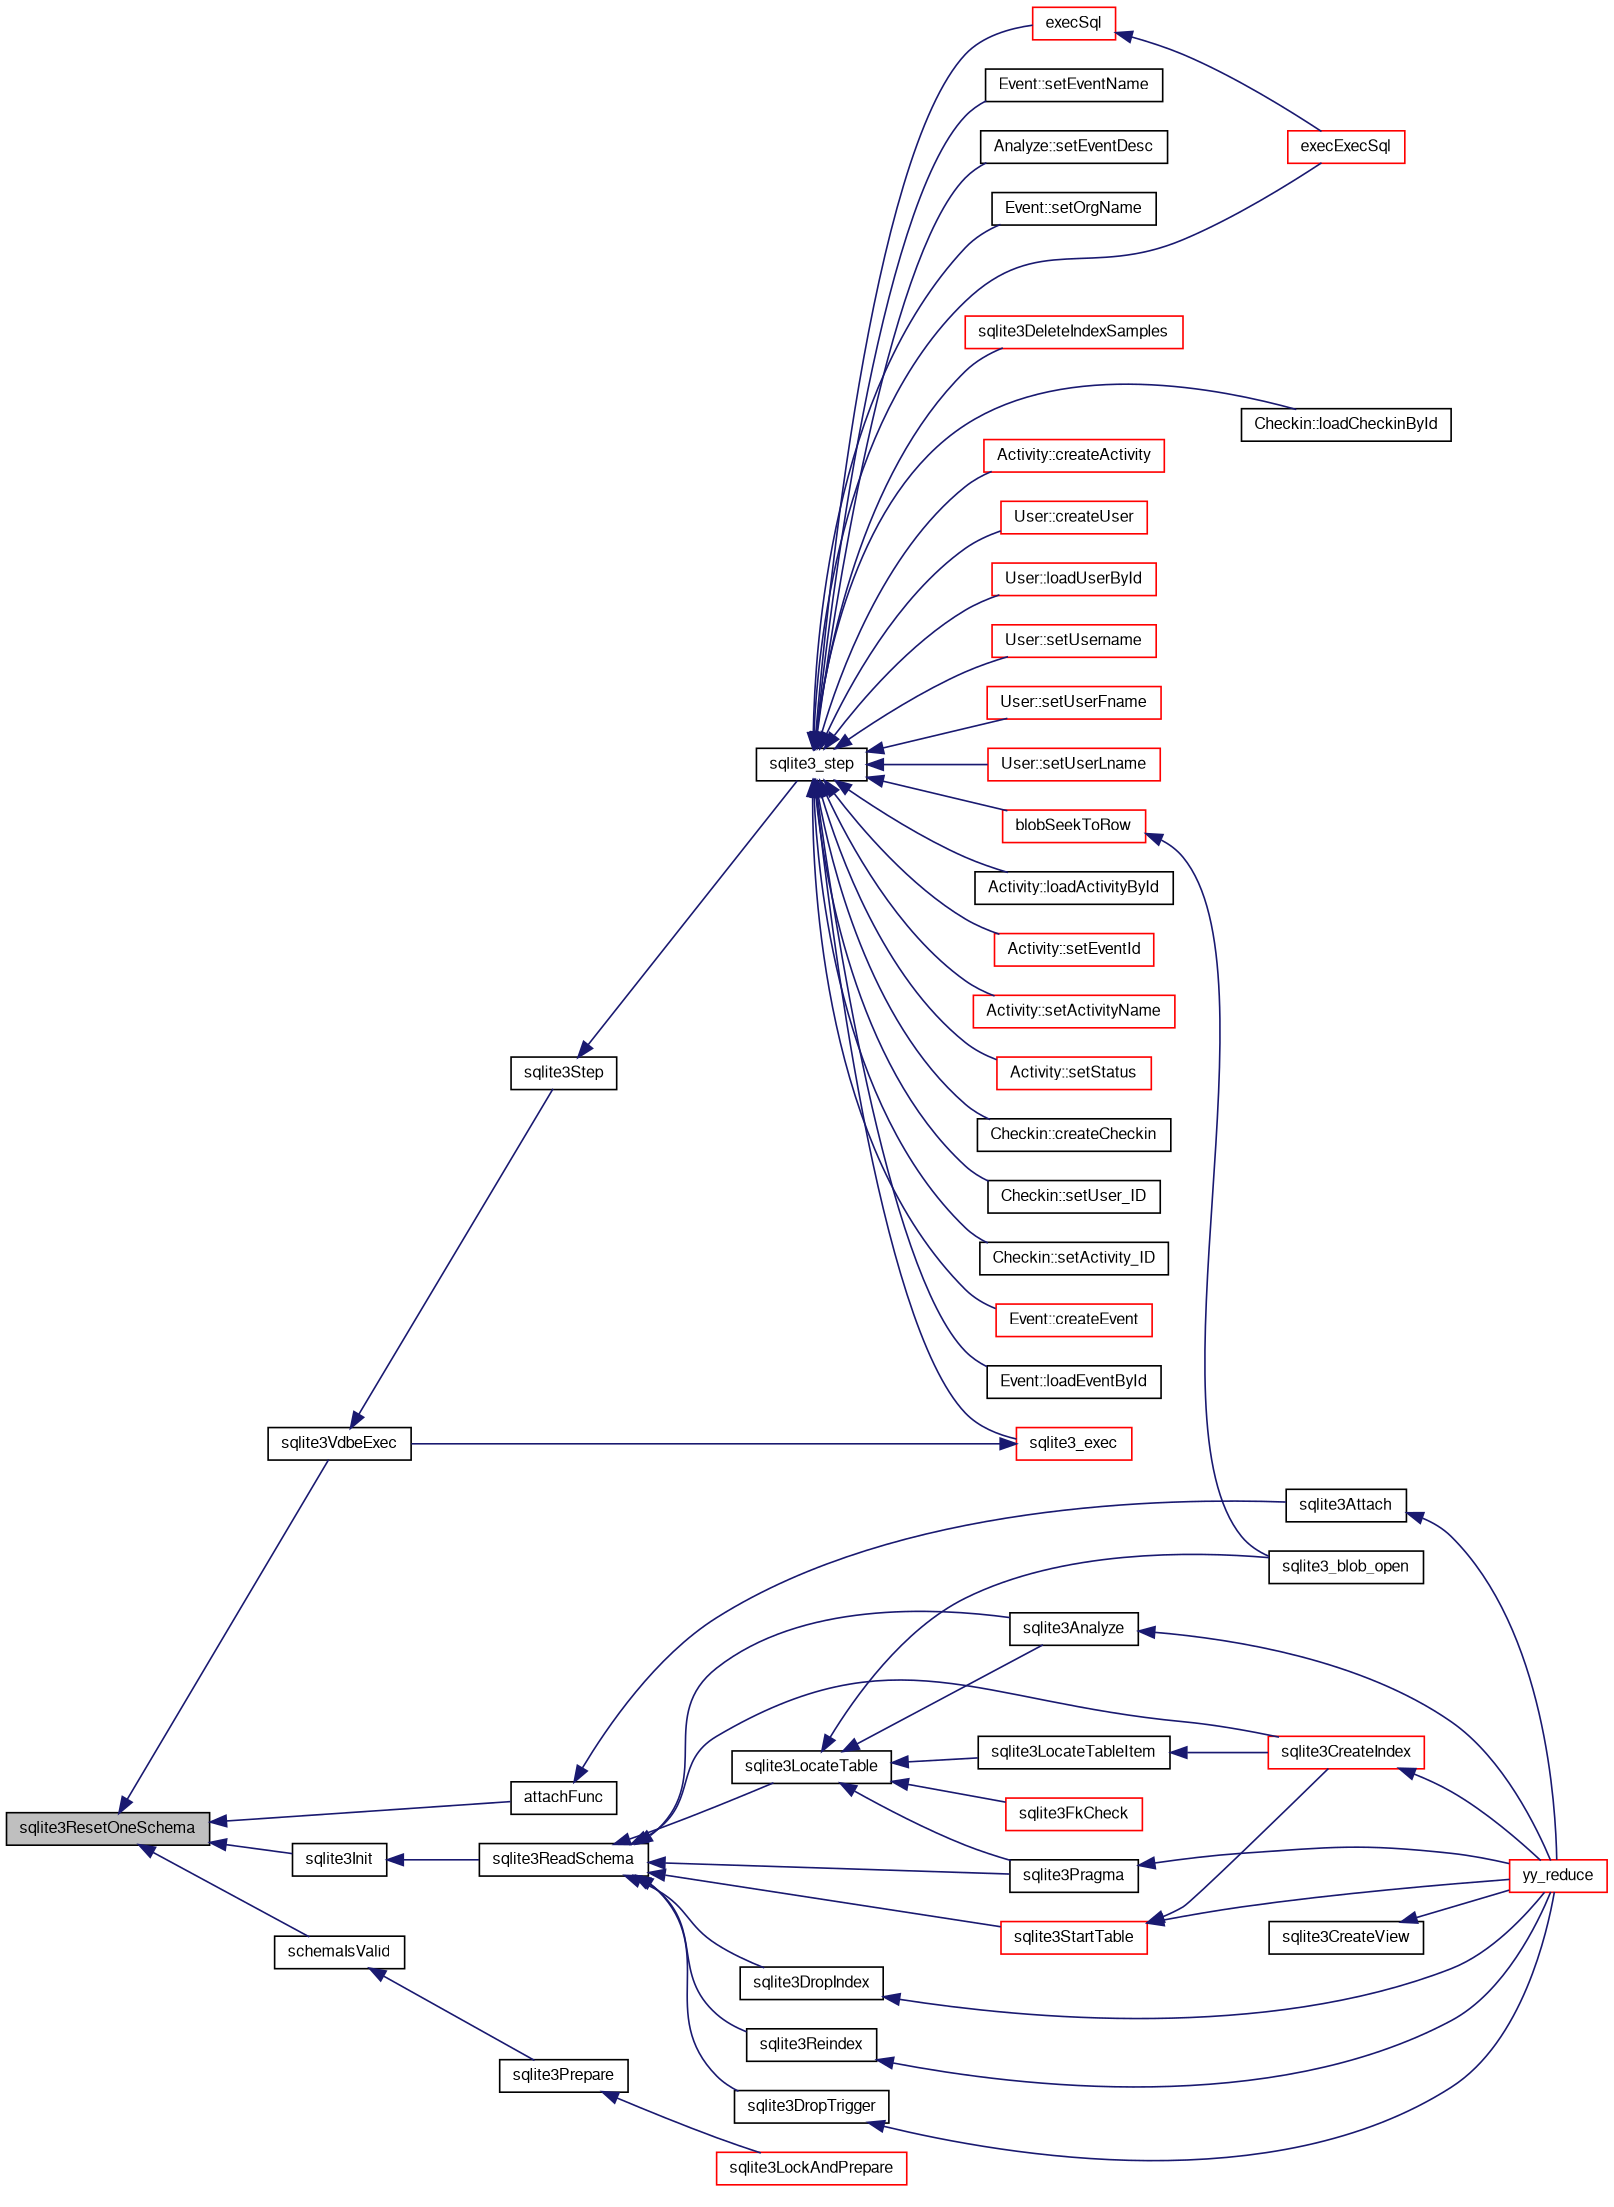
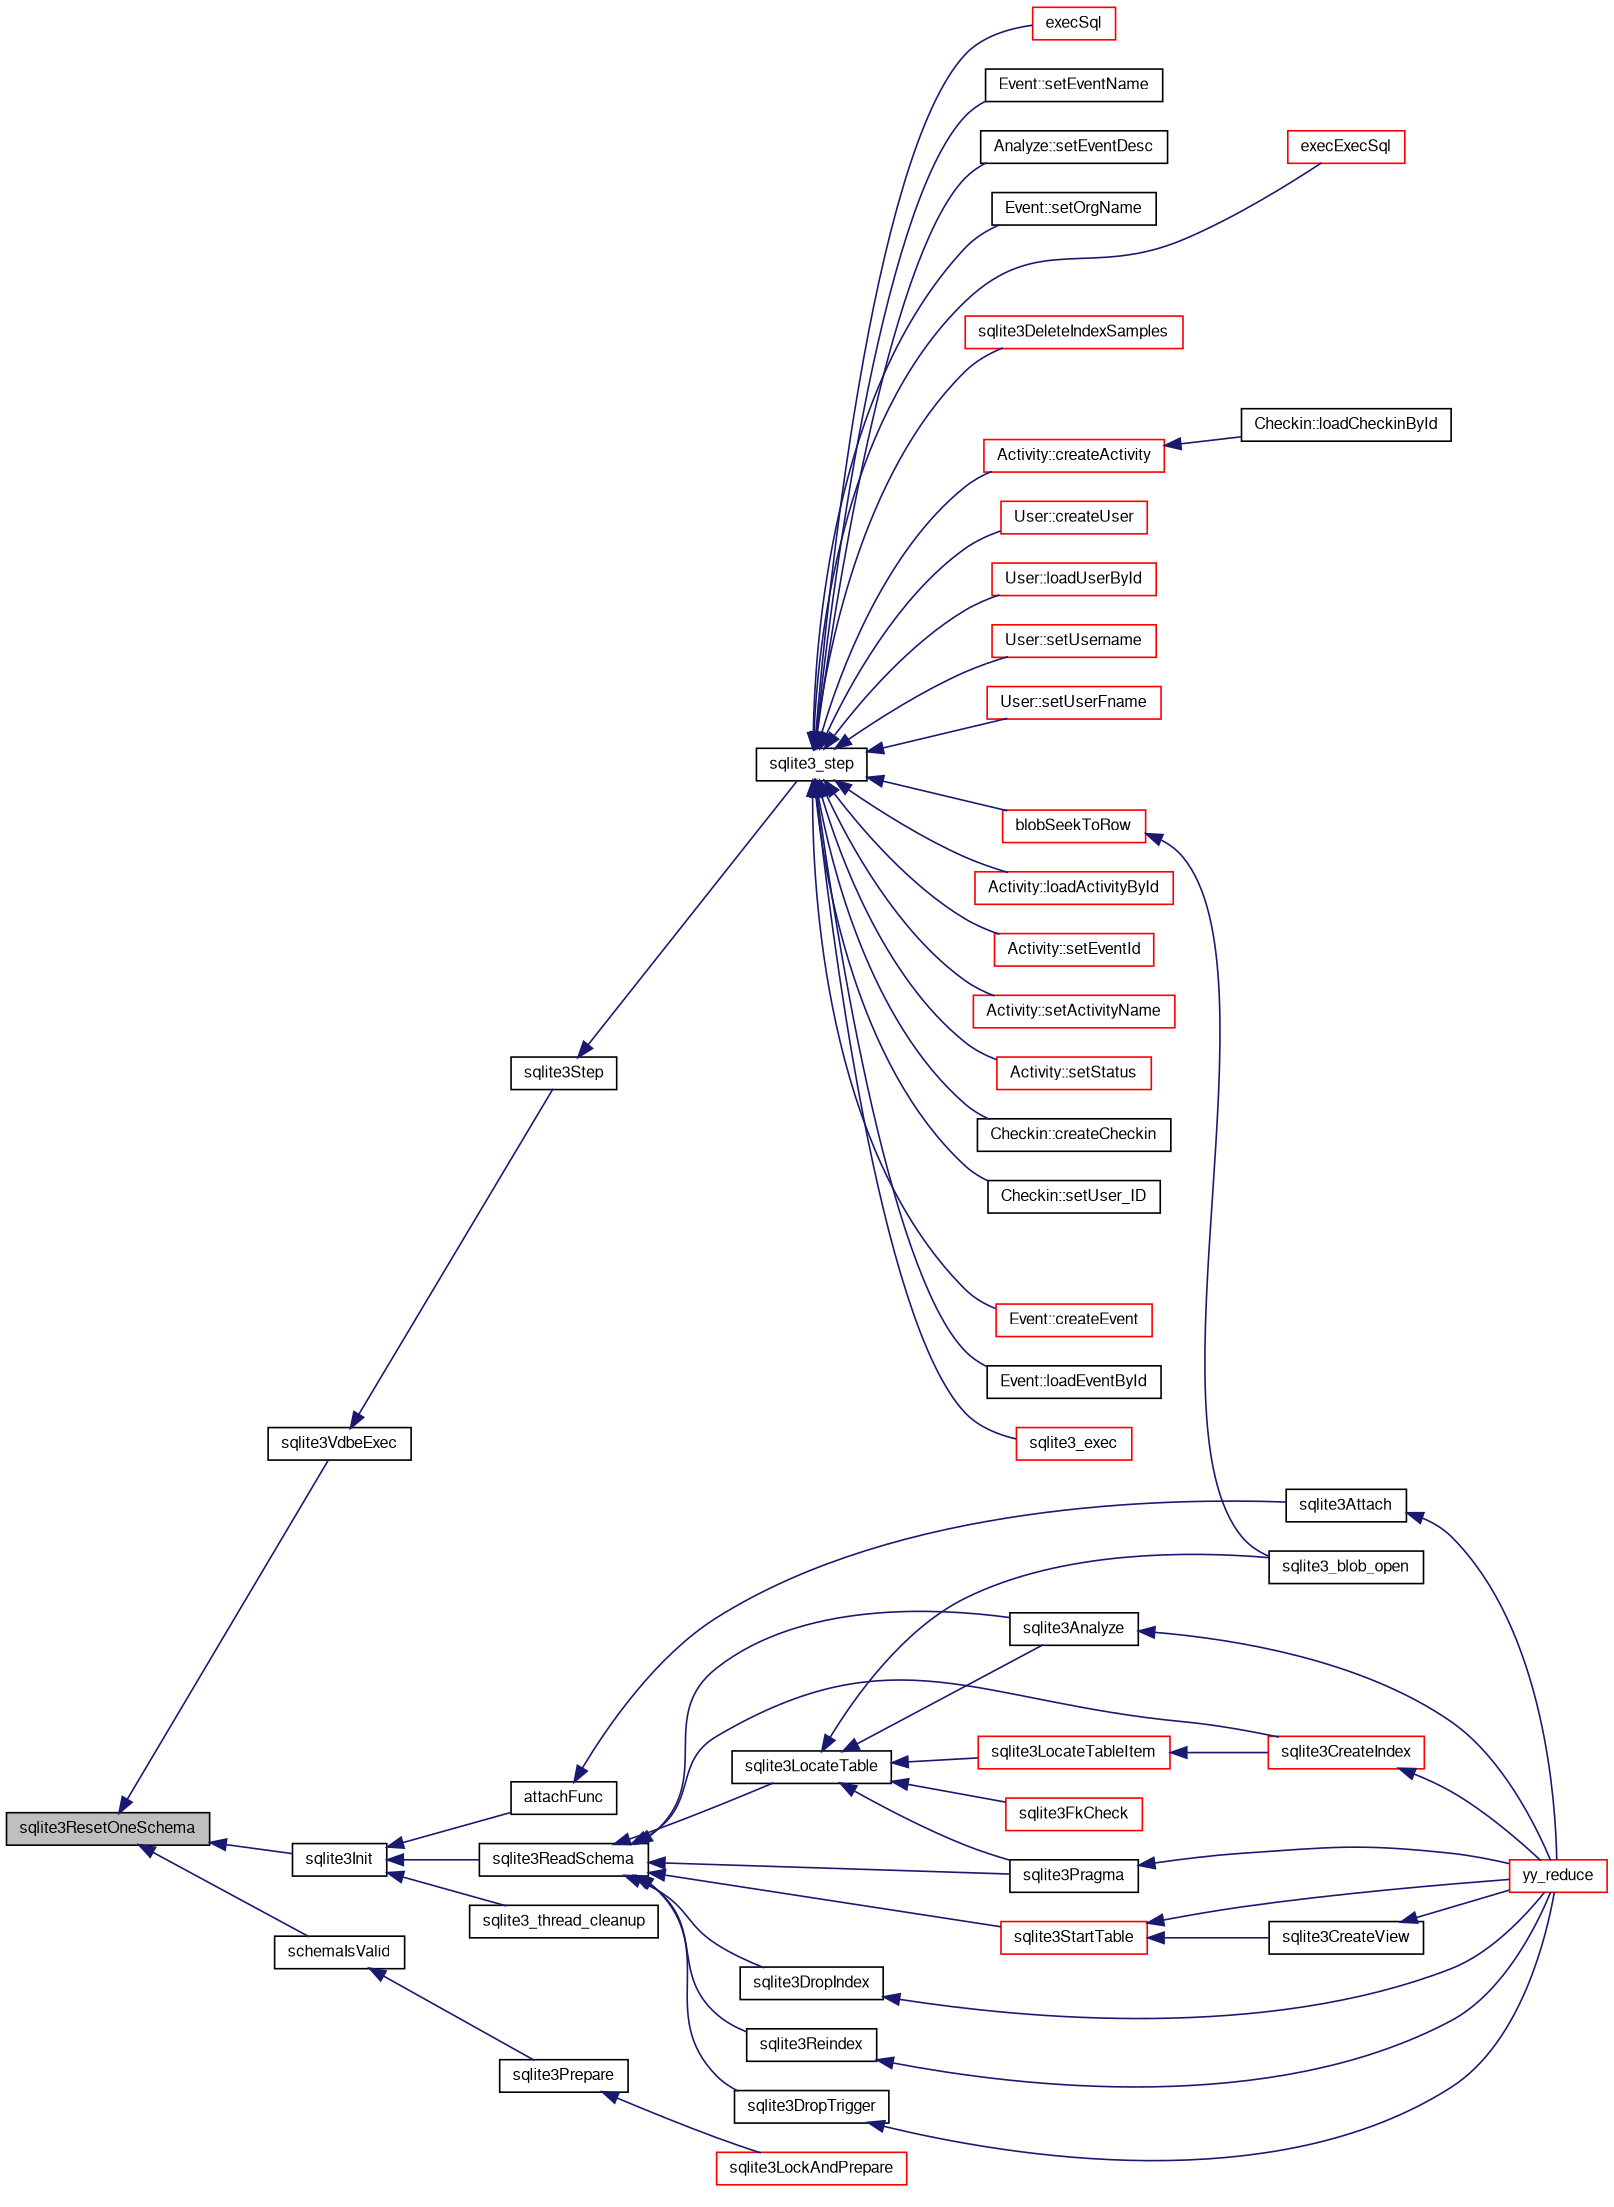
(1230, 77) -> none
(961, 428) -> (1211, 440)
(1074, 765) -> none
(1074, 888) -> (1074, 888)
(1074, 1259) -> none
(706, 1444) -> none
(1074, 1753) -> (1074, 1753)
(369, 1811) -> (457, 1828)
(1252, 1842) -> (1217, 1938)
none -> (564, 1922)
